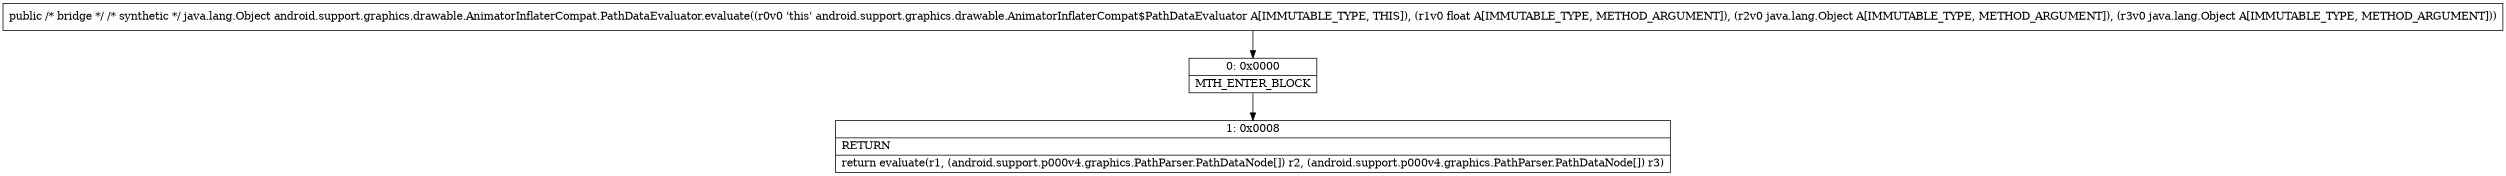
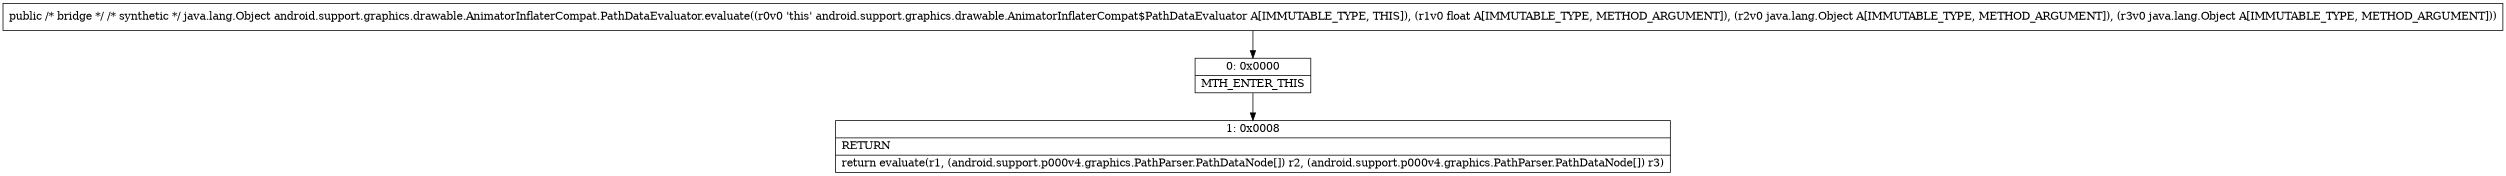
(1253, 84) -> (1253, 84)
